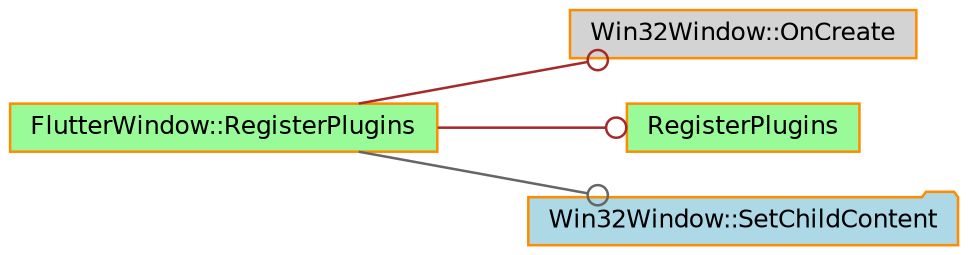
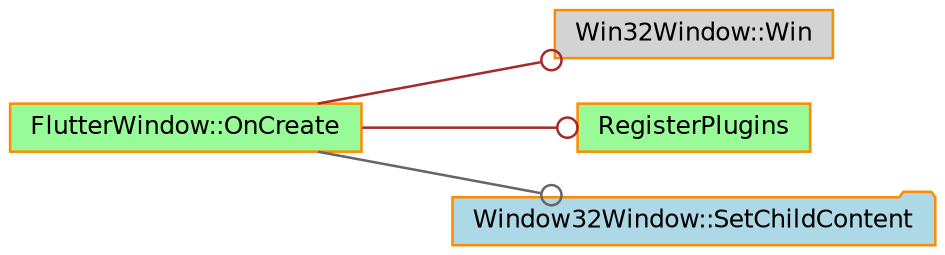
(743, 34) -> (694, 34)
(224, 128) -> (186, 128)
(743, 221) -> (694, 221)
